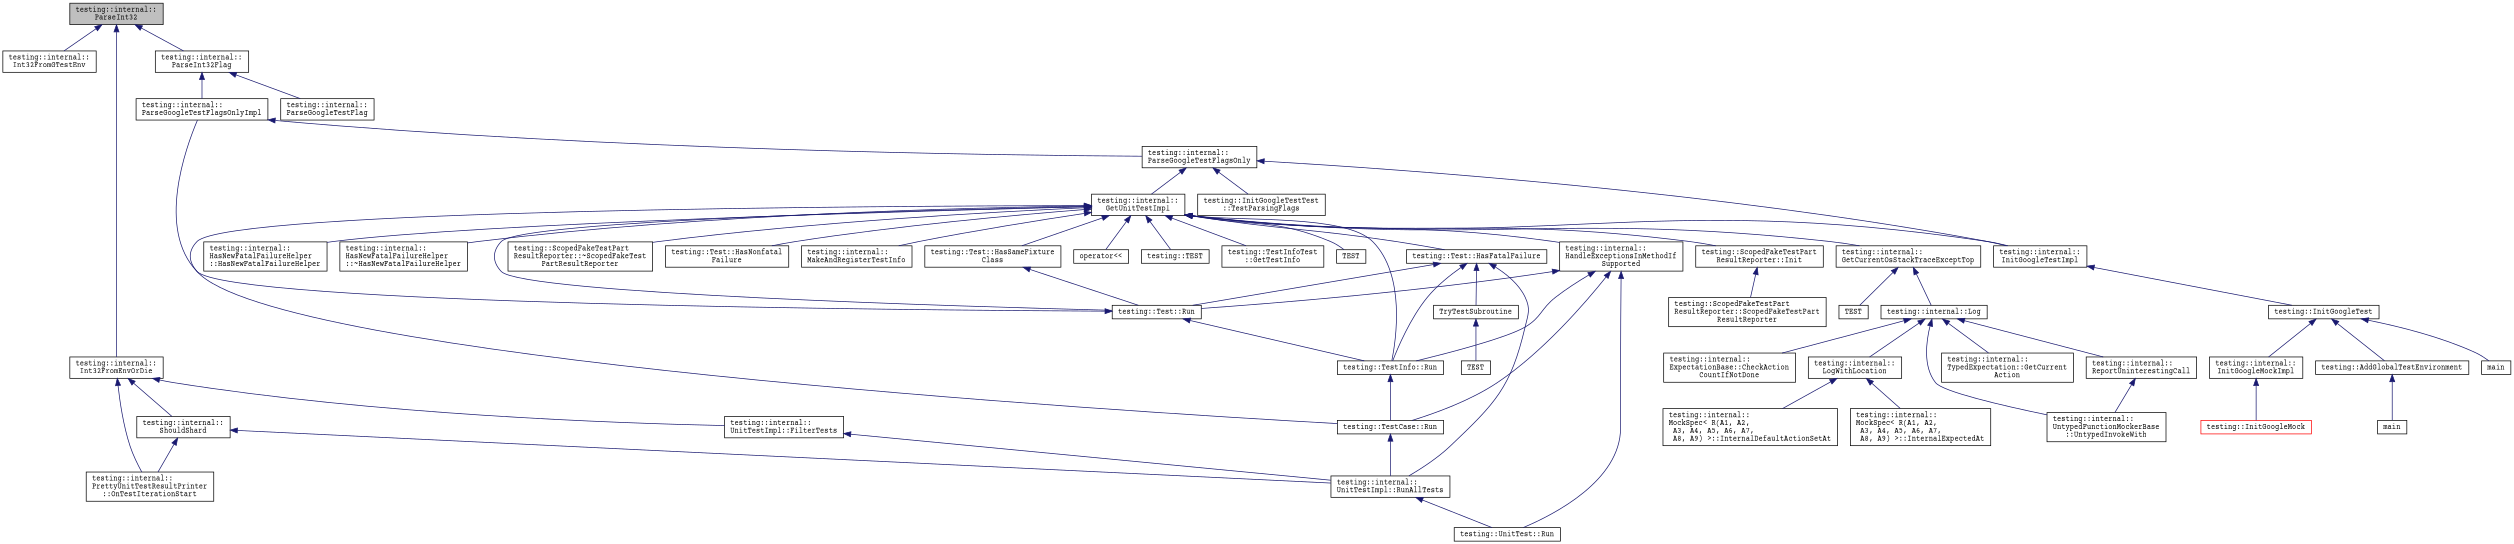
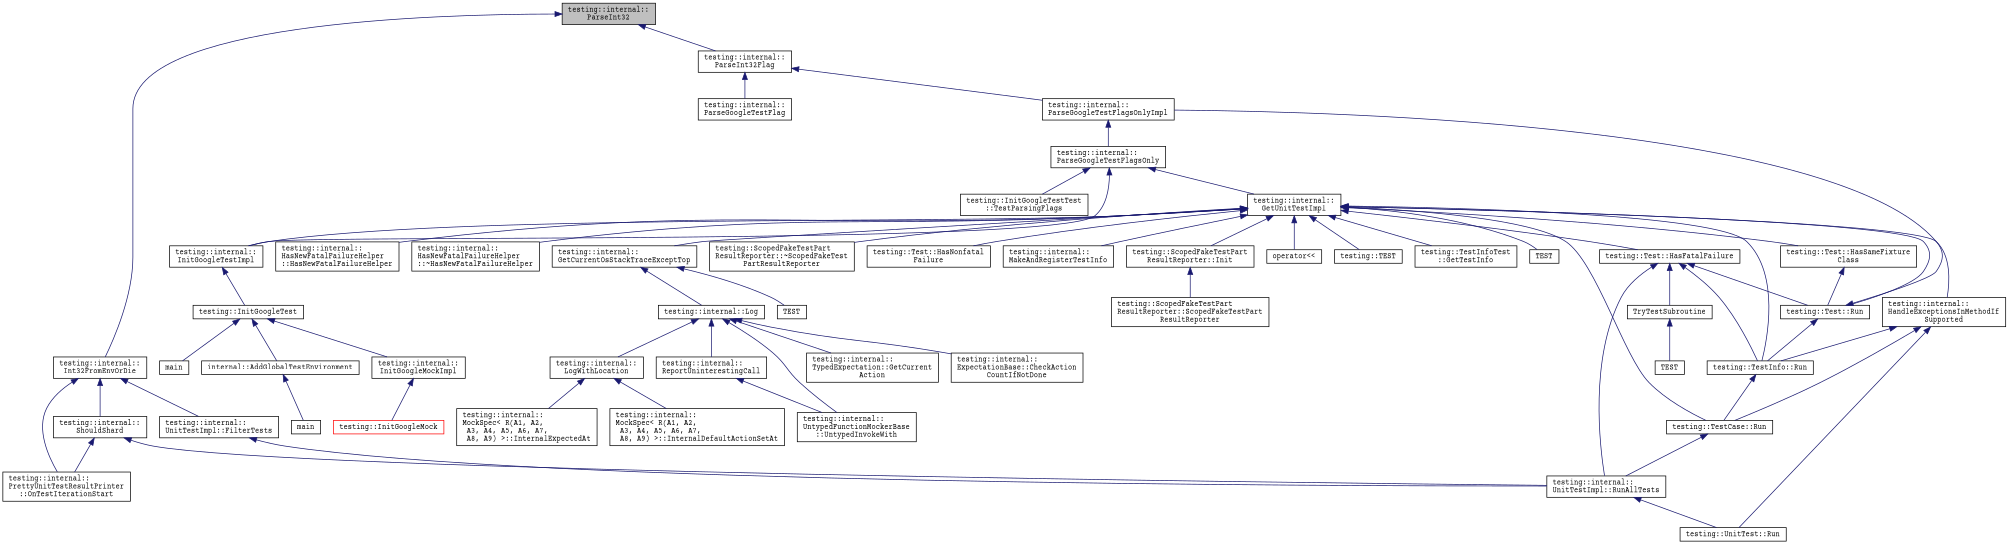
(50, 62) -> none
(1377, 293) -> none
(2392, 368) -> (280, 368)
